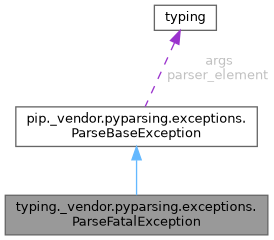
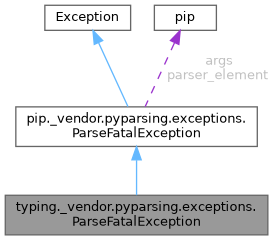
none -> (88, 18)
(185, 18) -> (185, 18)
(137, 127) -> (137, 127)
